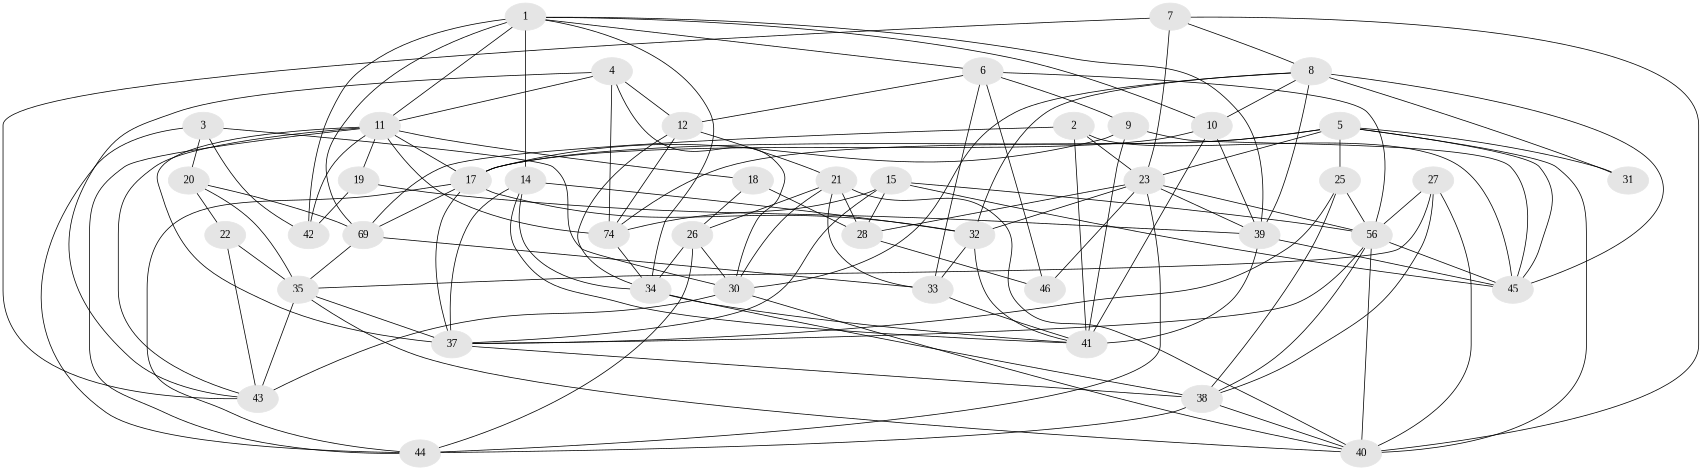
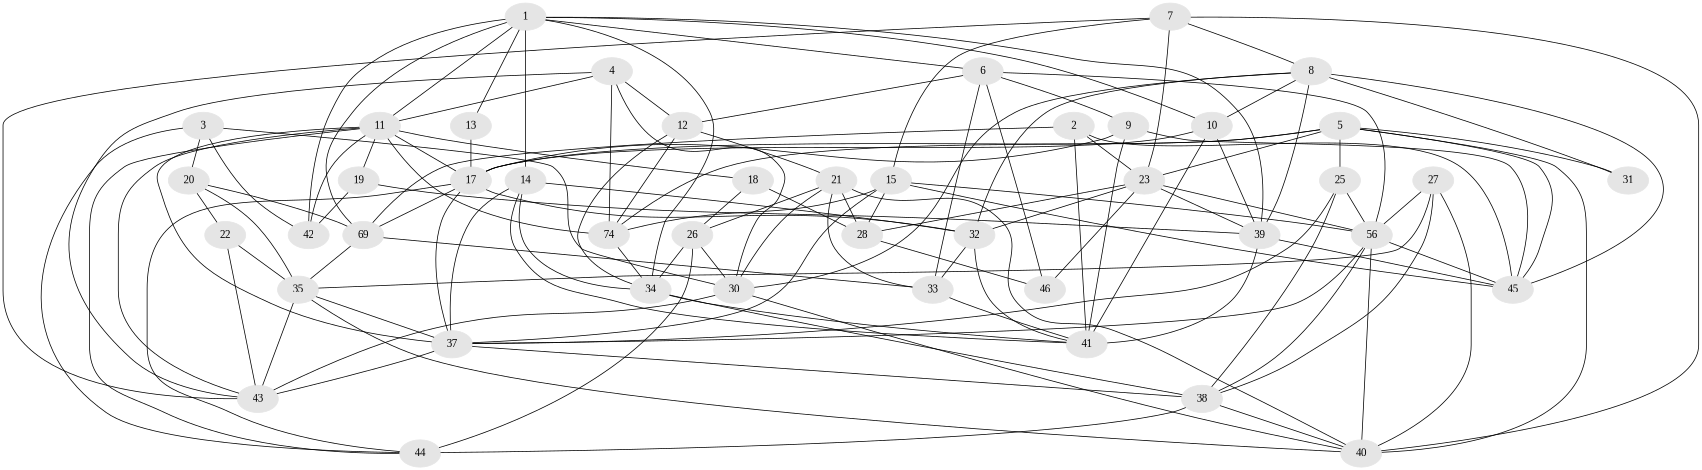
none -> (1004, 40)
none -> (471, 126)
none -> (356, 374)
(906, 418) -> none
